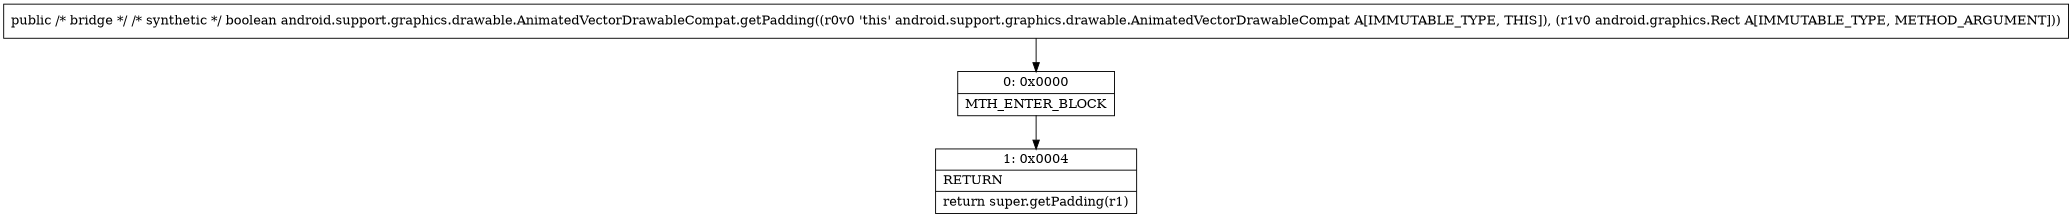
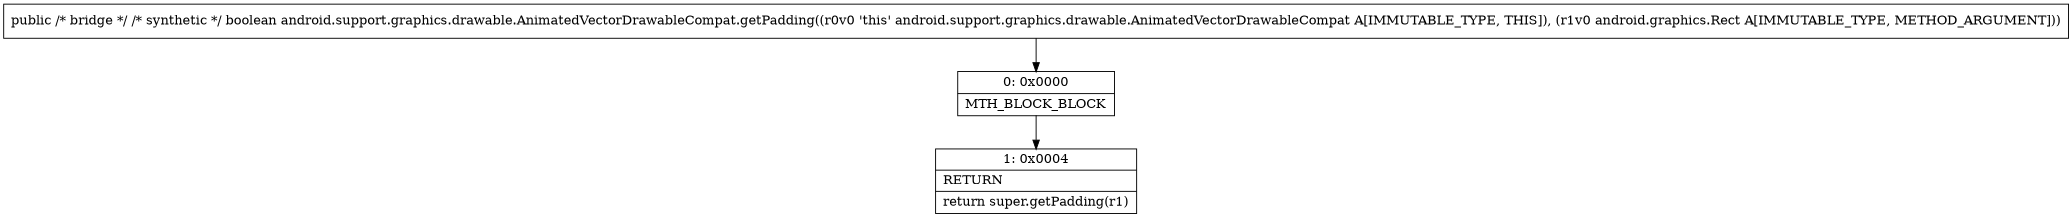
(1036, 104) -> (1036, 104)
